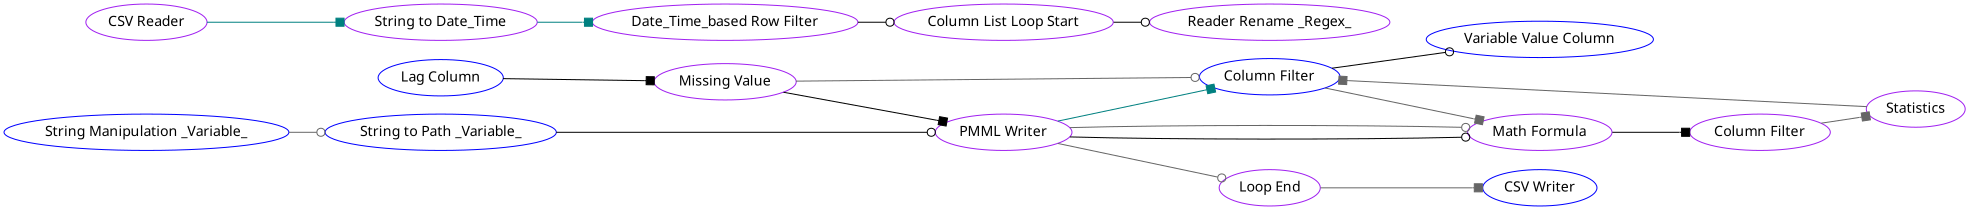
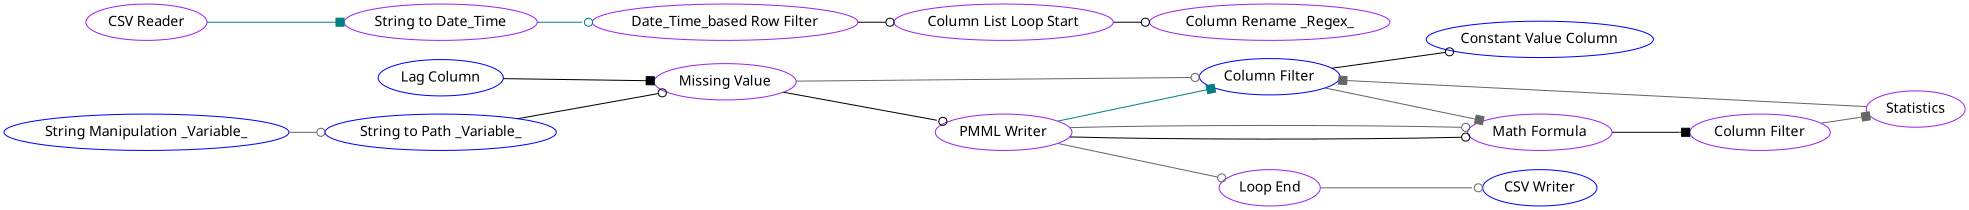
(560, 22) -> (560, 22)
(1270, 22) -> (1270, 22)
(1540, 39) -> (1540, 39)
(860, 106) -> (860, 106)
(742, 132) -> (588, 106)
(1396, 188) -> (1396, 188)
